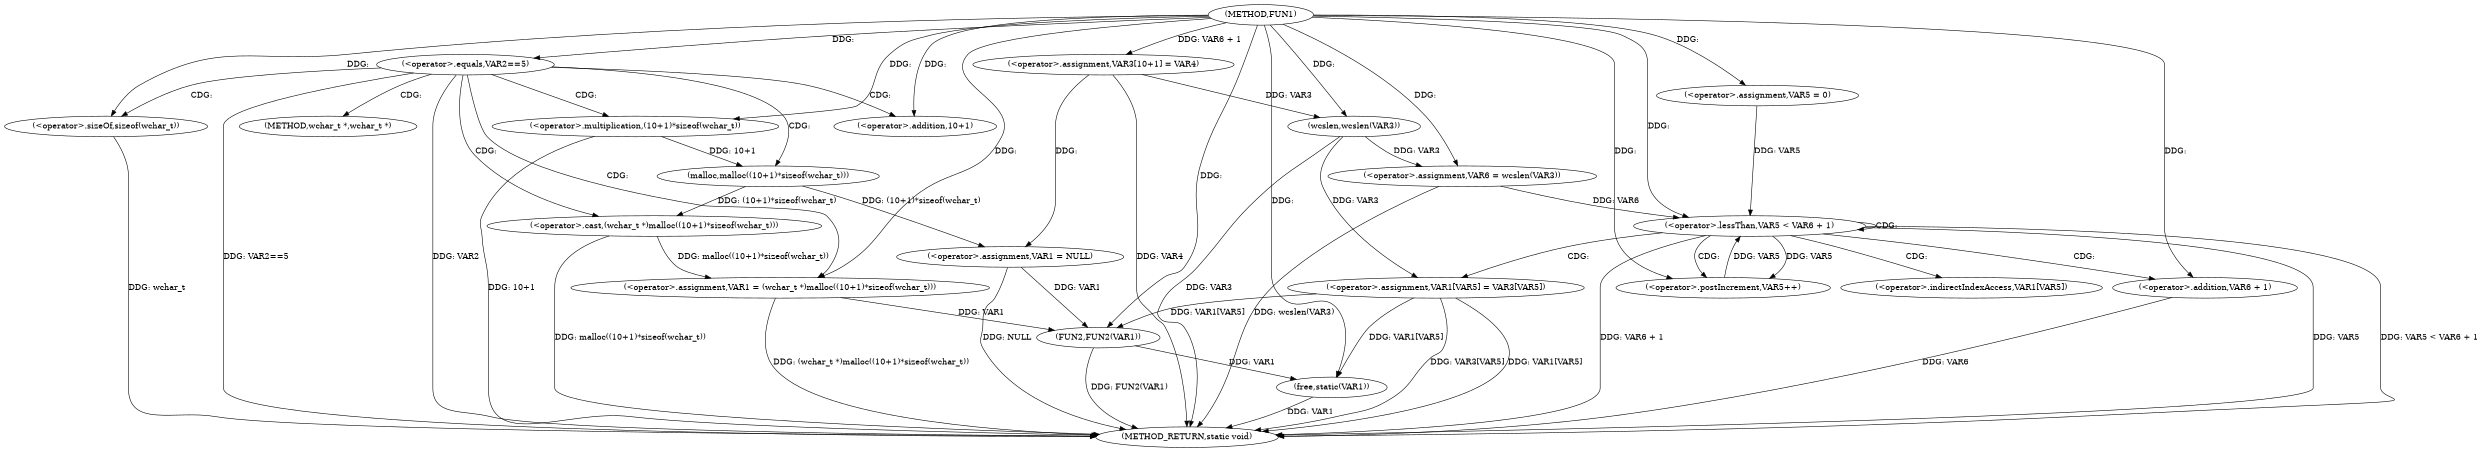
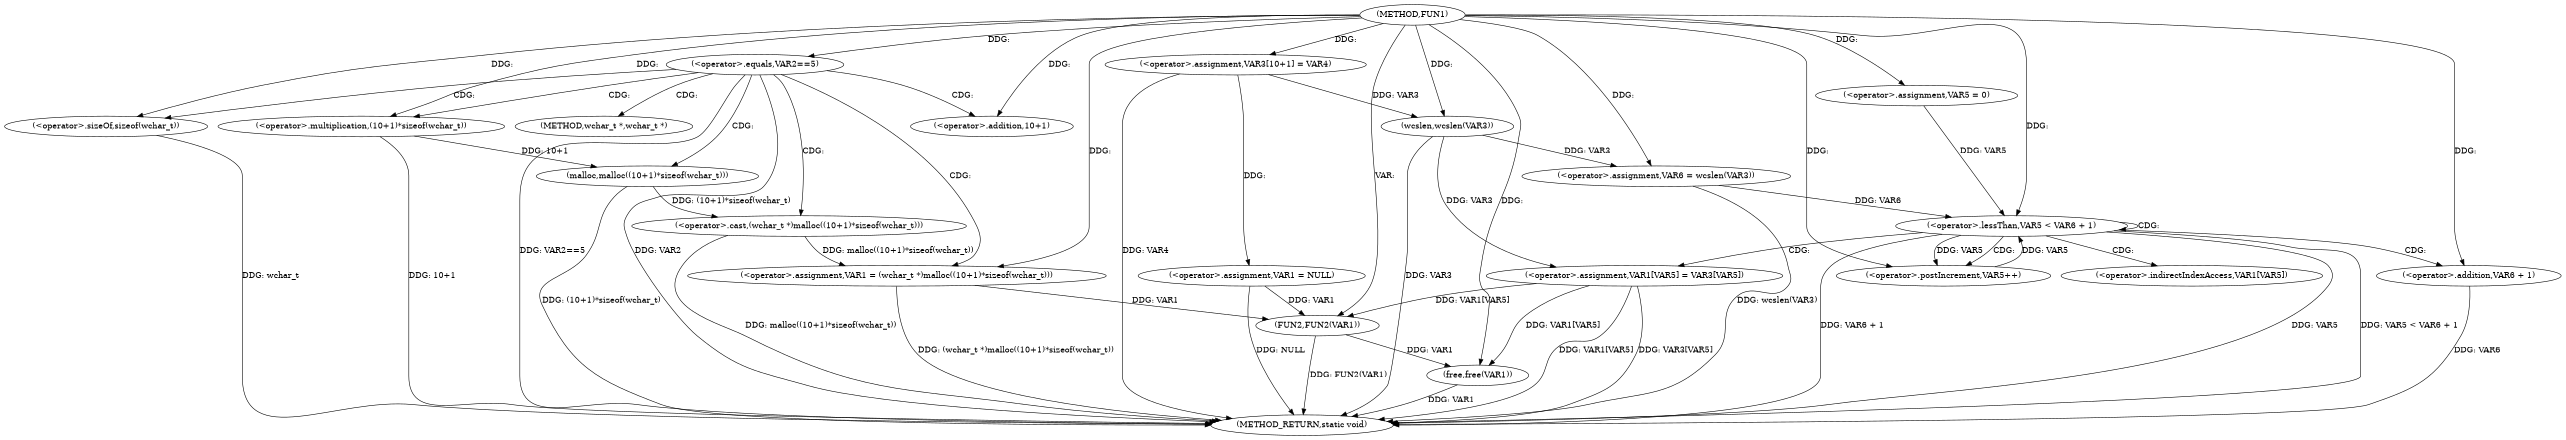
(1210, 40) -> (1347, 40)
(1212, 176) -> (1386, 176)
(887, 212) -> (647, 399)
(1332, 387) -> (1478, 375)
